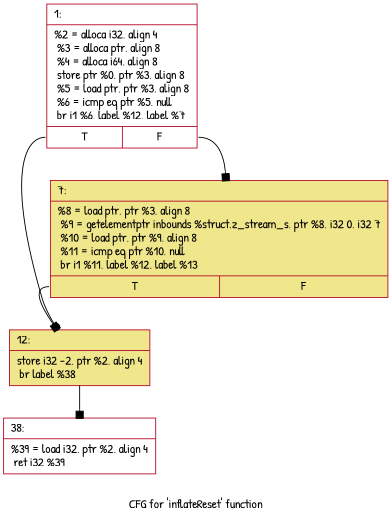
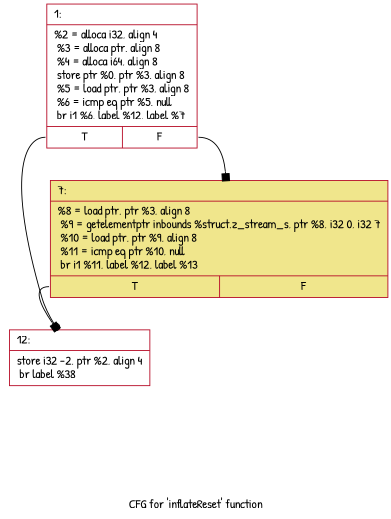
(80, 358) -> (80, 358)
(80, 446) -> none
